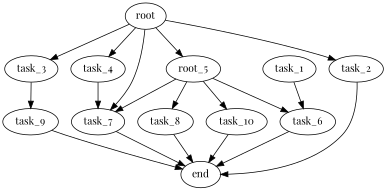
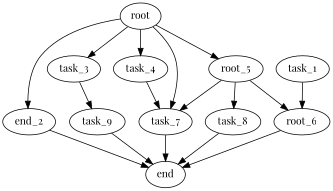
(356, 69) -> (29, 122)
(237, 122) -> none
(308, 122) -> (302, 122)
